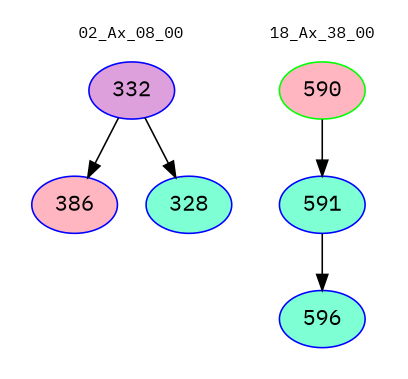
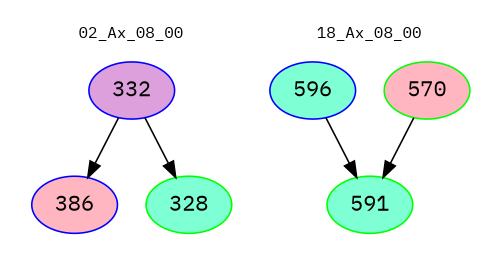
(323, 34) -> (370, 34)
(322, 90) -> (427, 90)
(189, 205) -> (189, 205)
(322, 205) -> (370, 205)
(322, 254) -> (338, 141)
